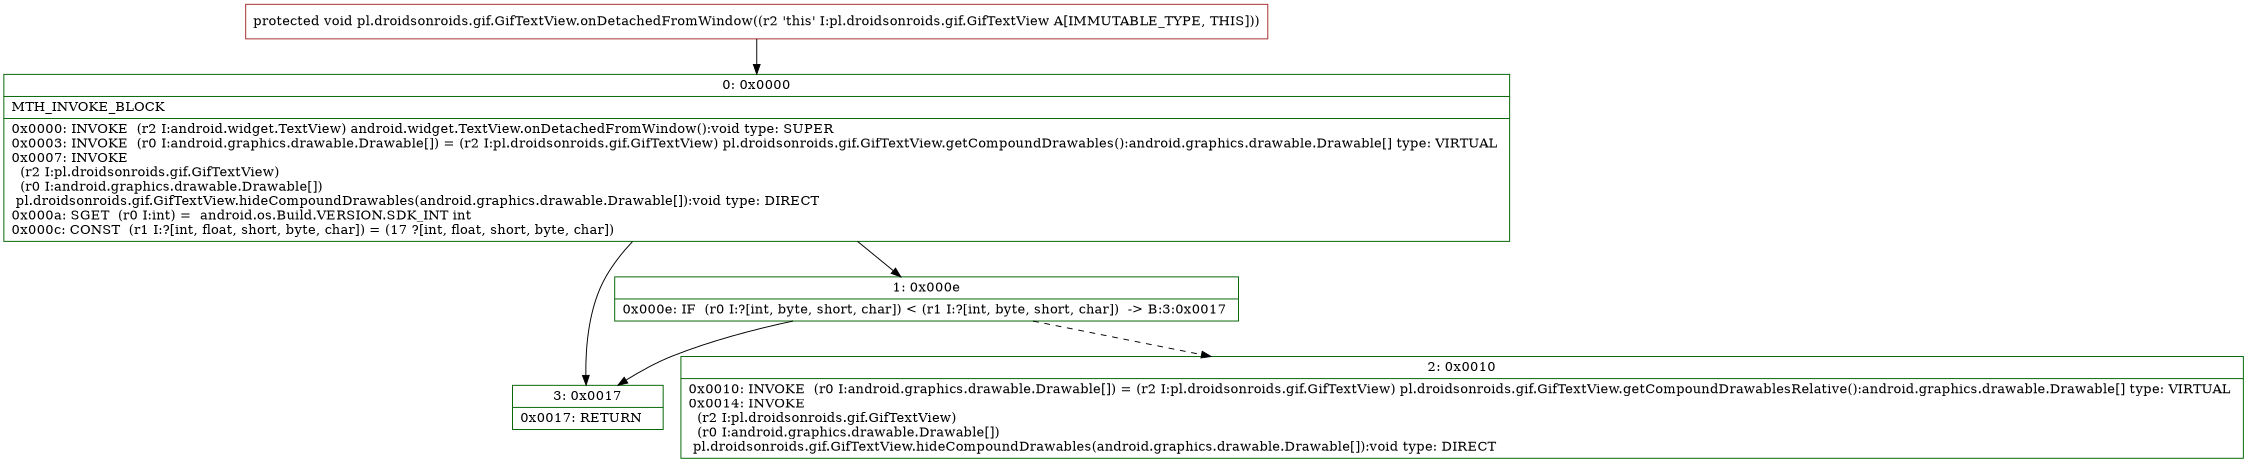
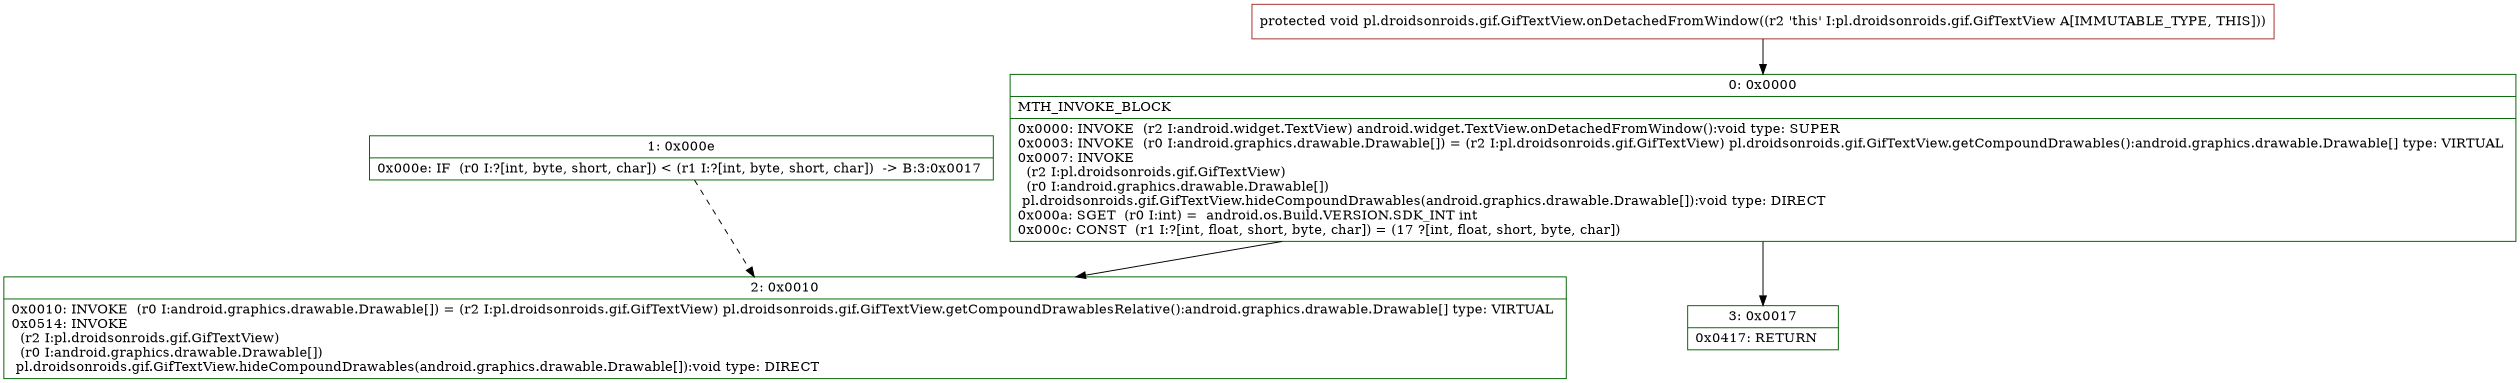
(875, 256) -> (1184, 258)
(707, 344) -> none
(751, 404) -> (74, 324)
(588, 418) -> (1763, 338)
